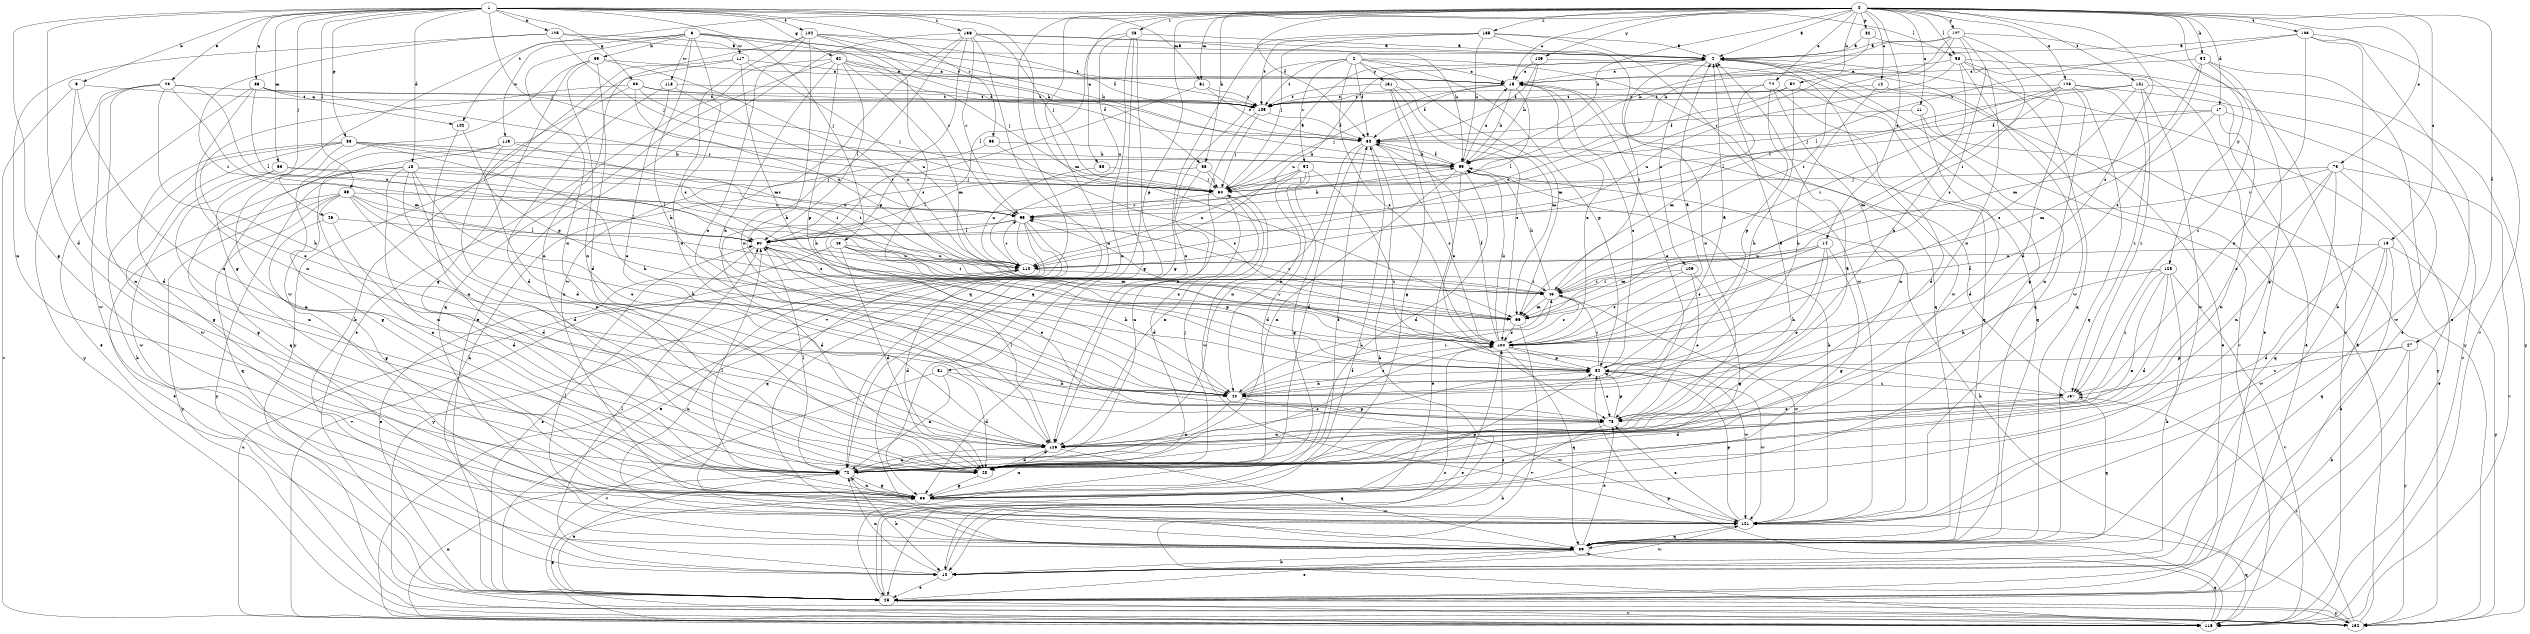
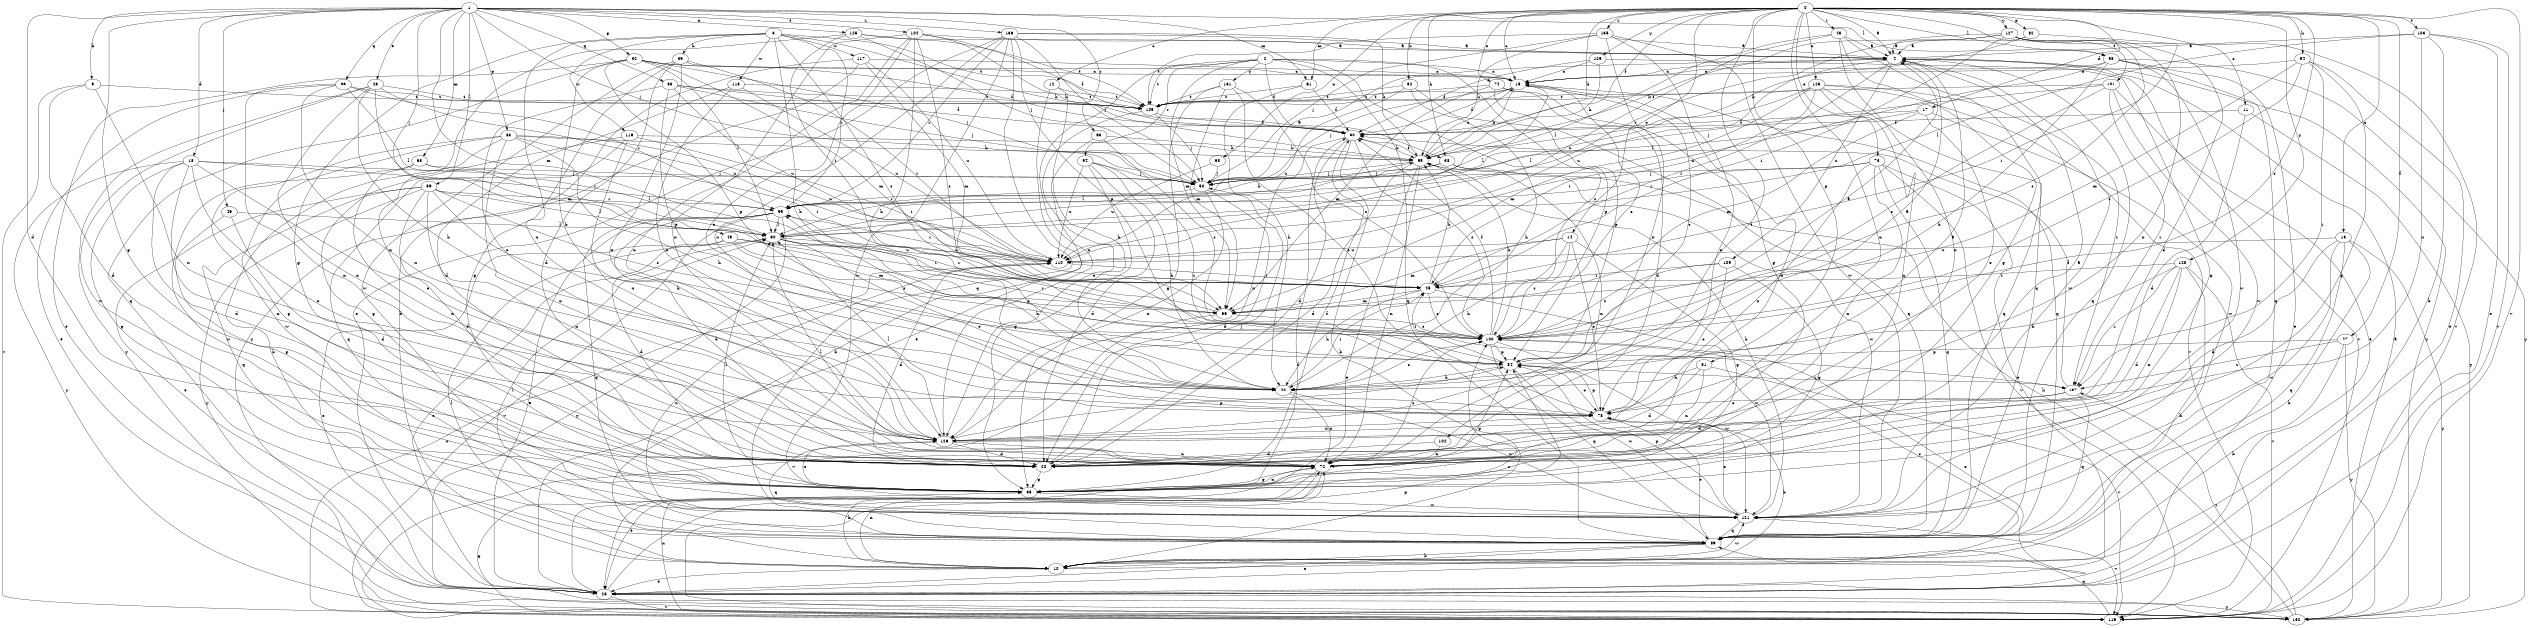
(356, 108) -> (653, 417)
(2247, 575) -> (2116, 569)
